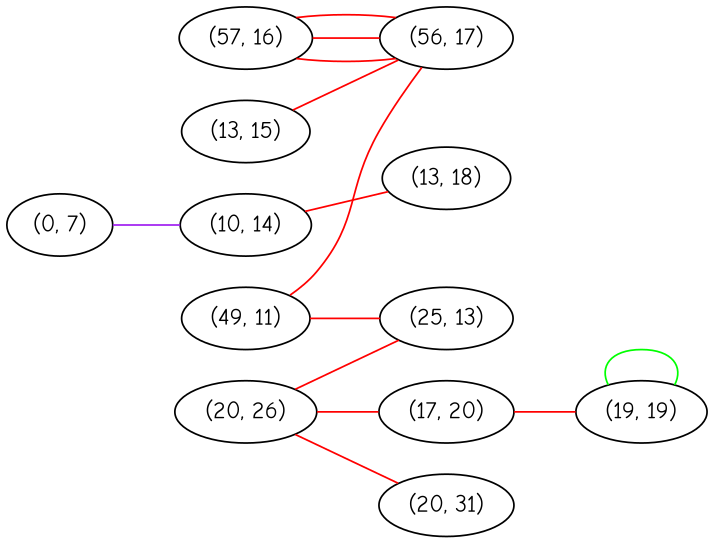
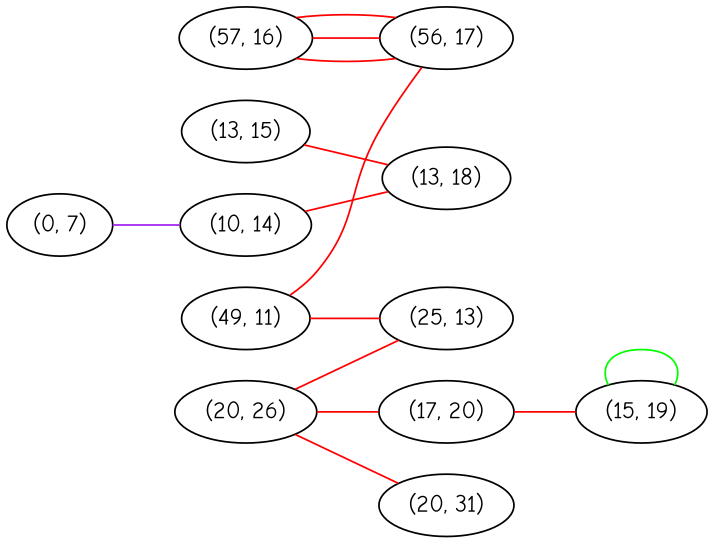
(346, 85) -> (346, 155)
(641, 412) -> (641, 412)
